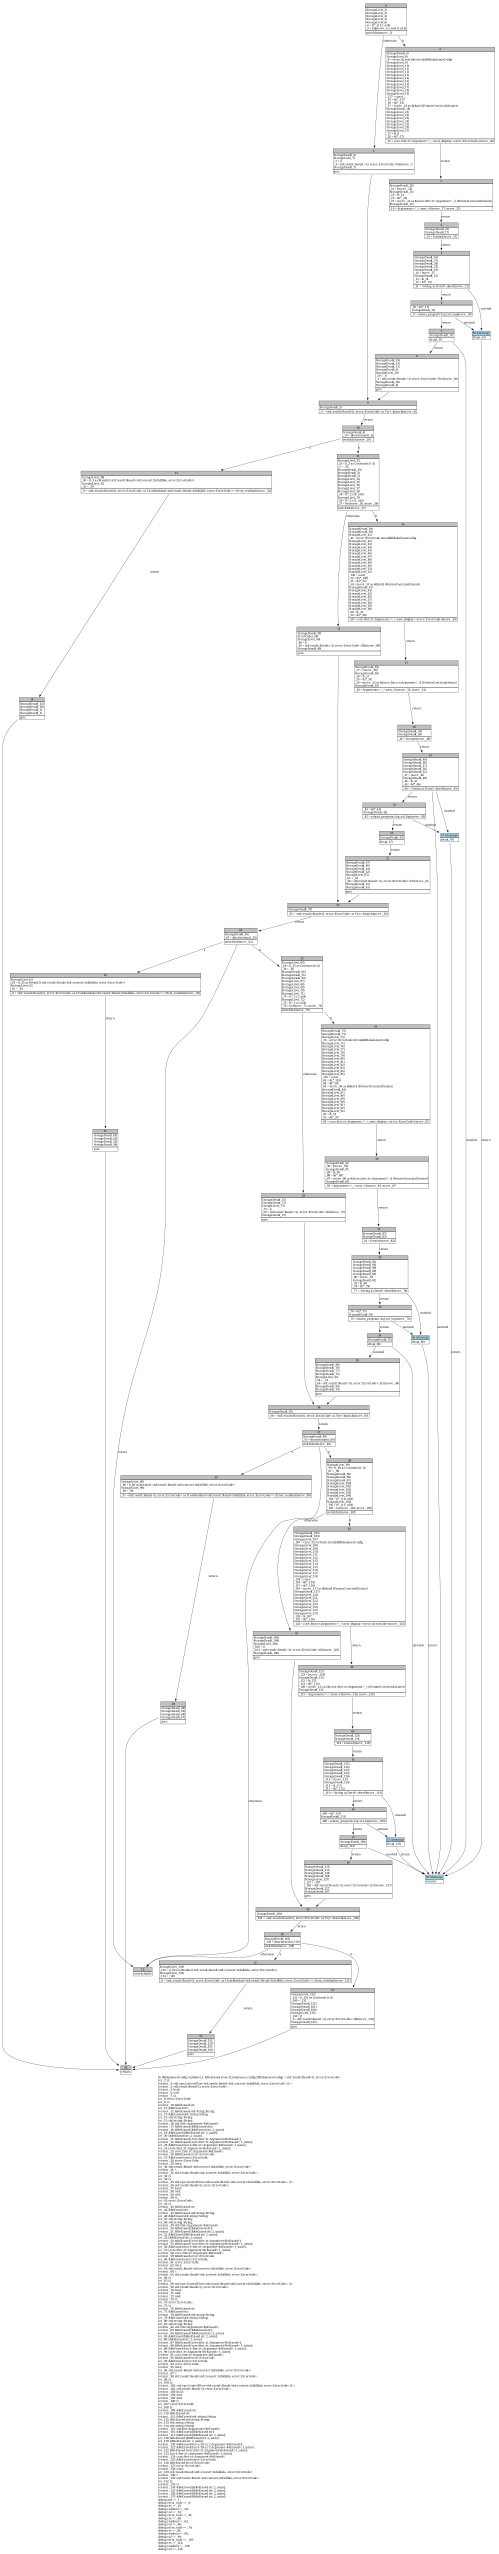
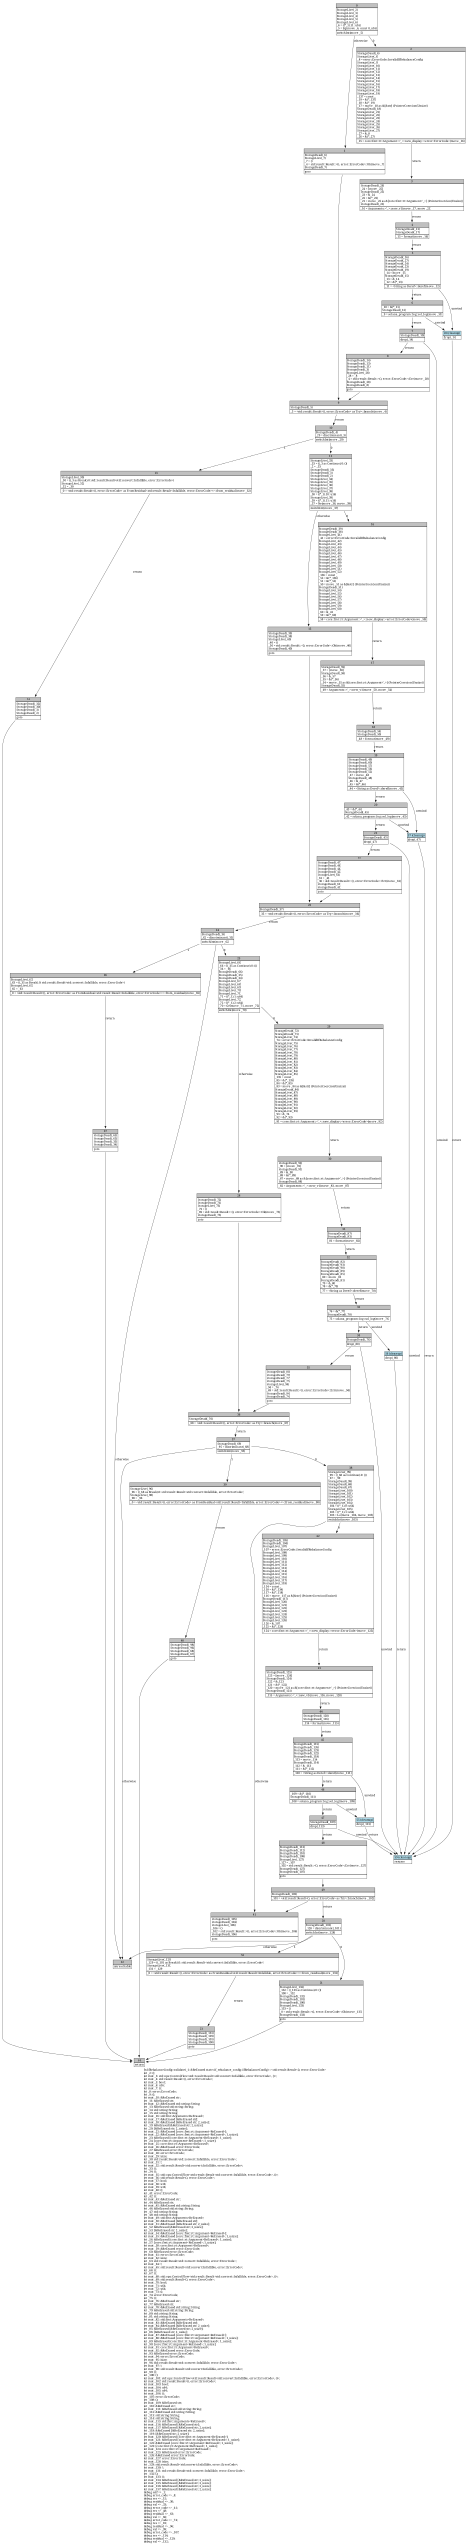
(308, 636) -> (280, 636)
(418, 1312) -> none
(437, 1332) -> (409, 1344)
(379, 1352) -> (350, 1356)
(123, 1452) -> (122, 1460)
(291, 1784) -> (298, 1906)
